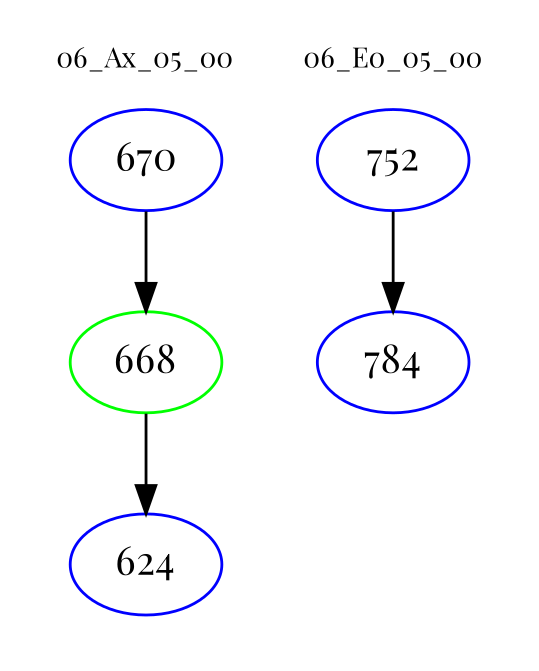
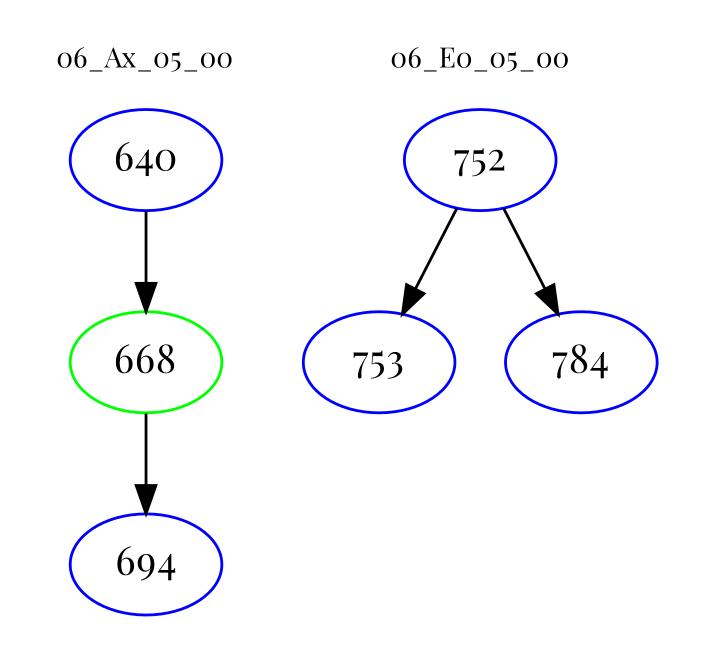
(146, 160) -> (146, 160)
none -> (379, 362)
(146, 564) -> (146, 564)
